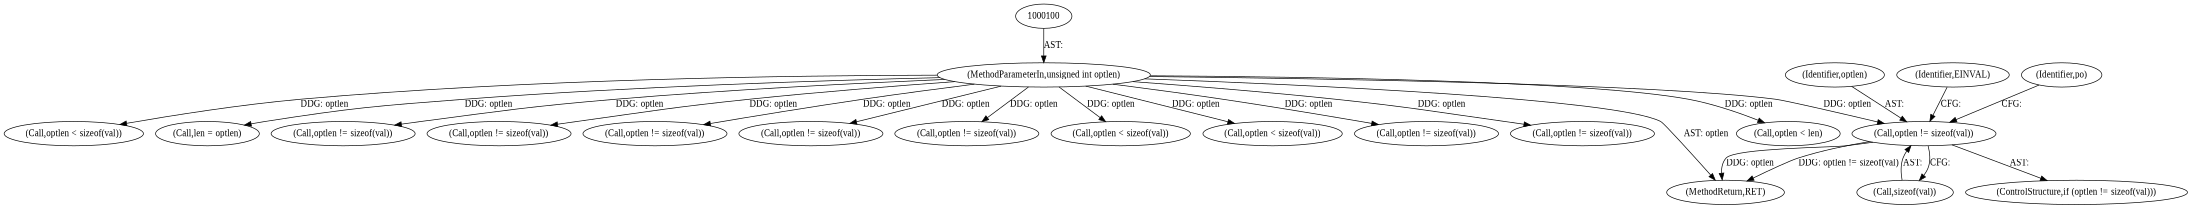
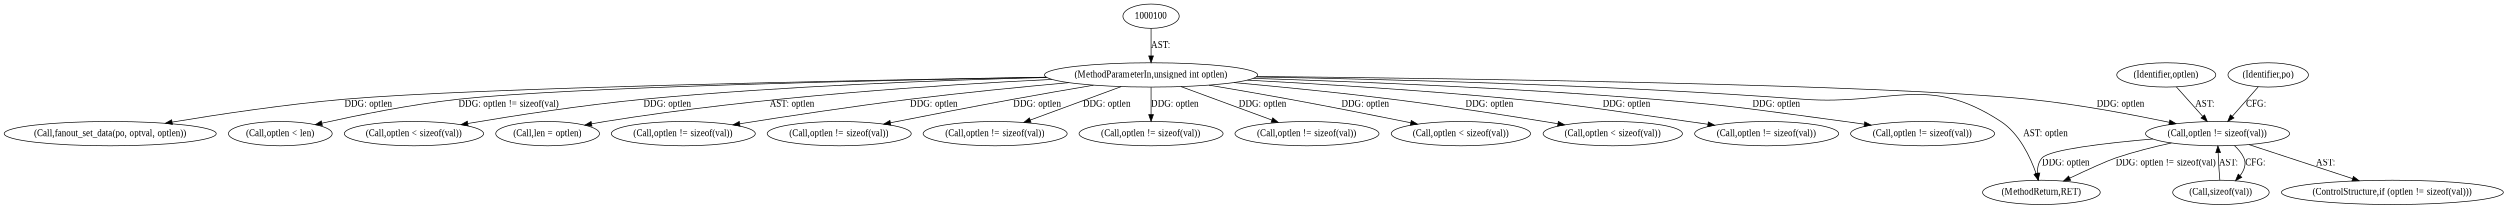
(1953, 75) -> none
(489, 104) -> (792, 104)
(1749, 104) -> (509, 104)
none -> (110, 134)
